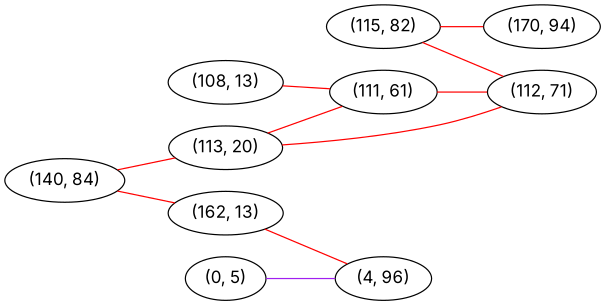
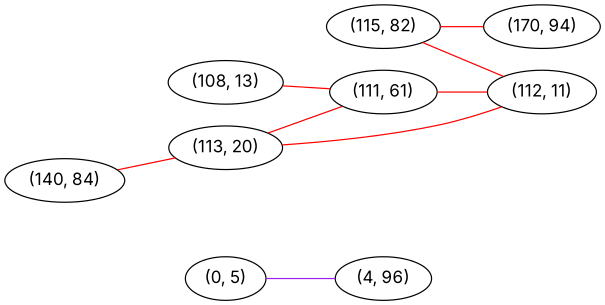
(542, 92) -> (542, 92)
(226, 213) -> none
